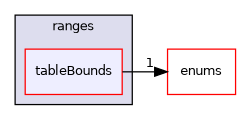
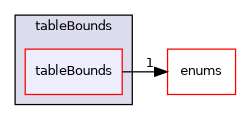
(74, 27) -> (74, 27)
